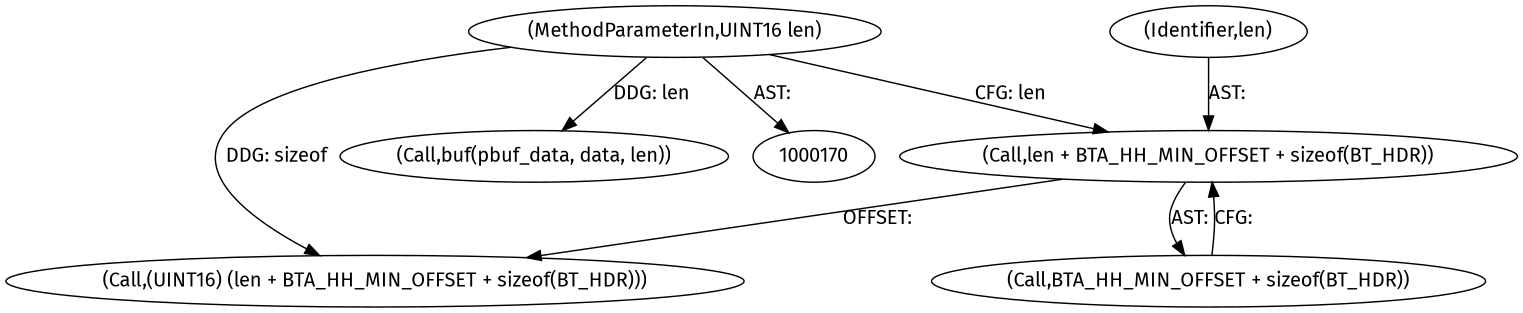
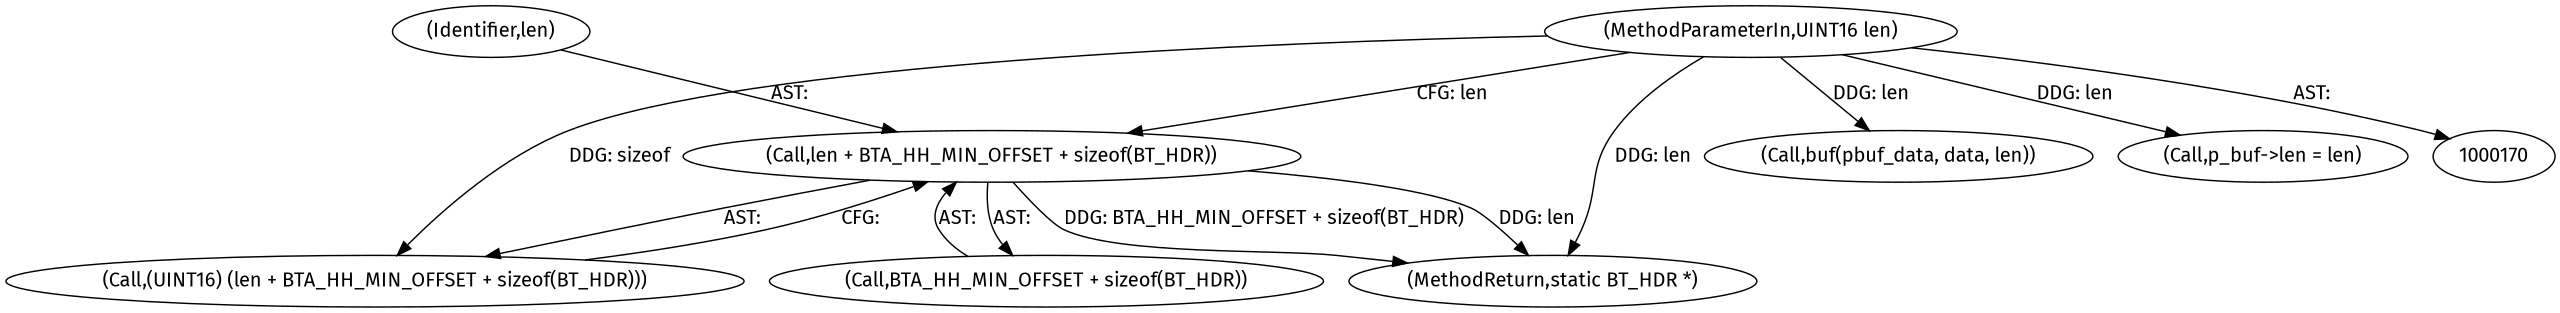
none -> (2263, 156)
(880, 219) -> (745, 219)
(1237, 219) -> (960, 219)
none -> (752, 233)
none -> (1553, 281)
